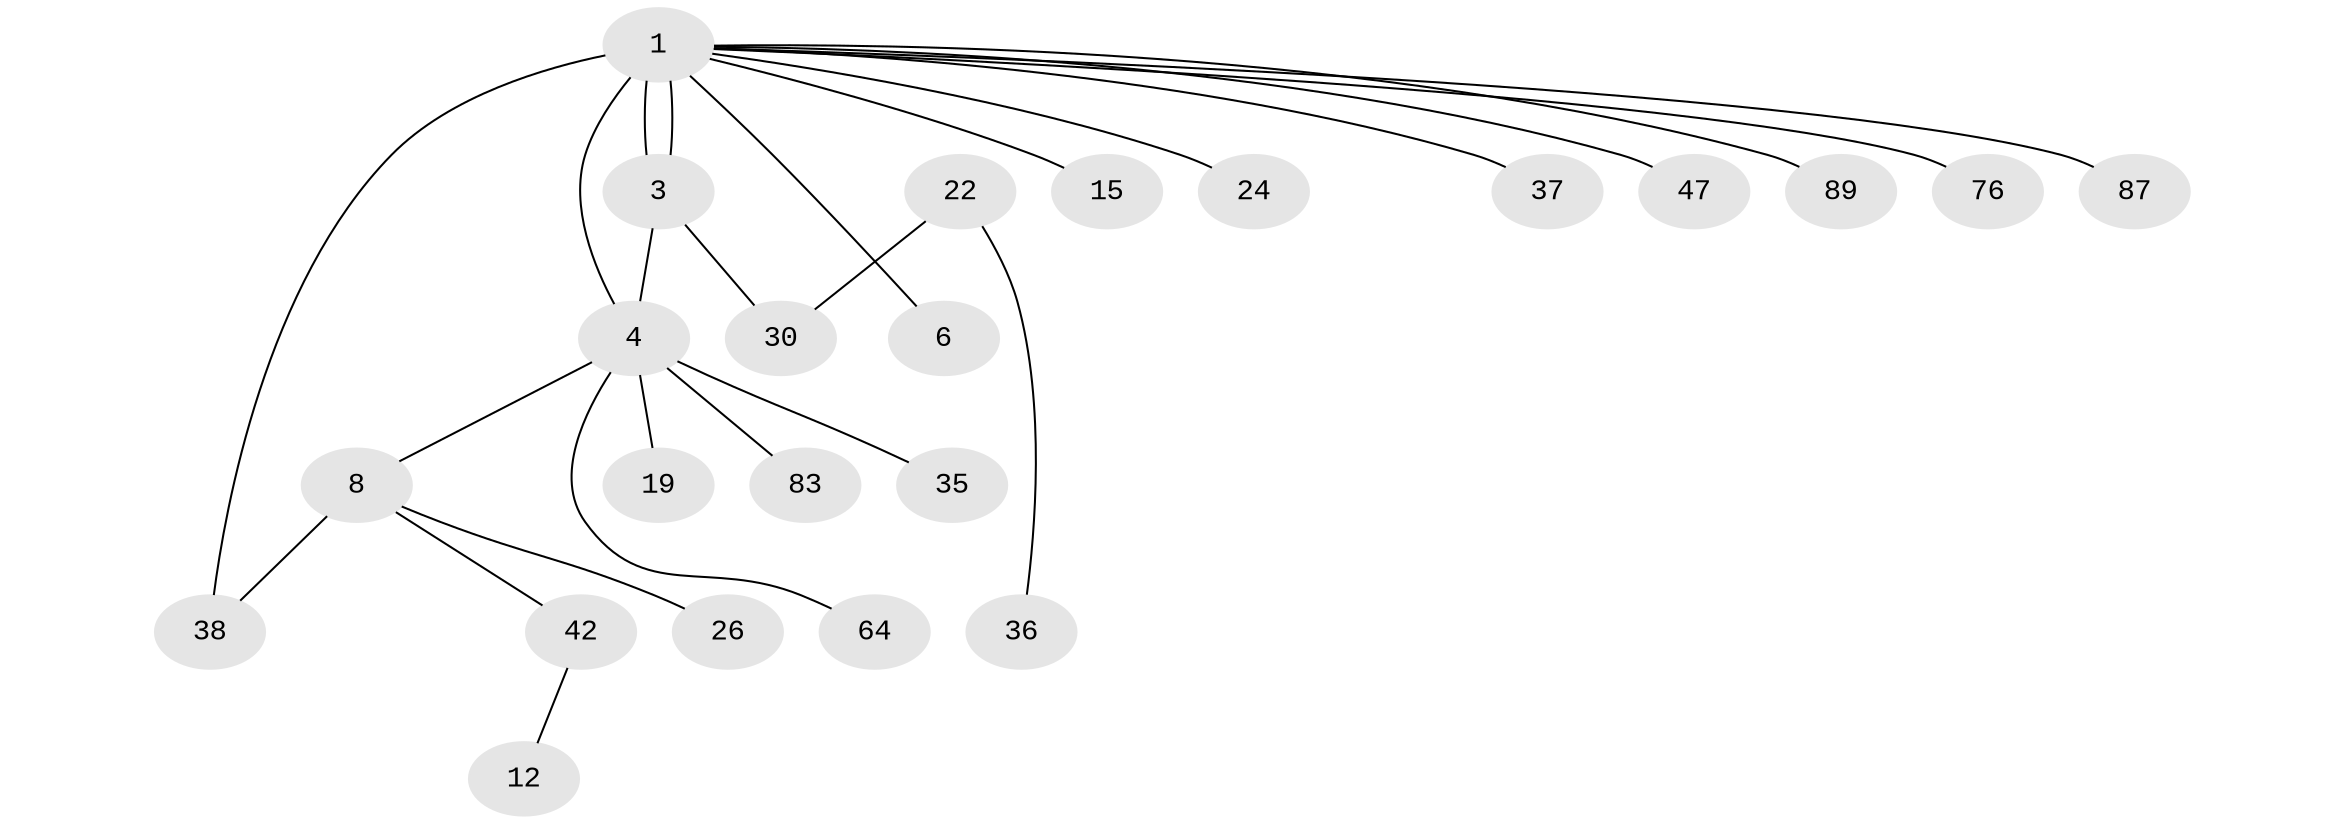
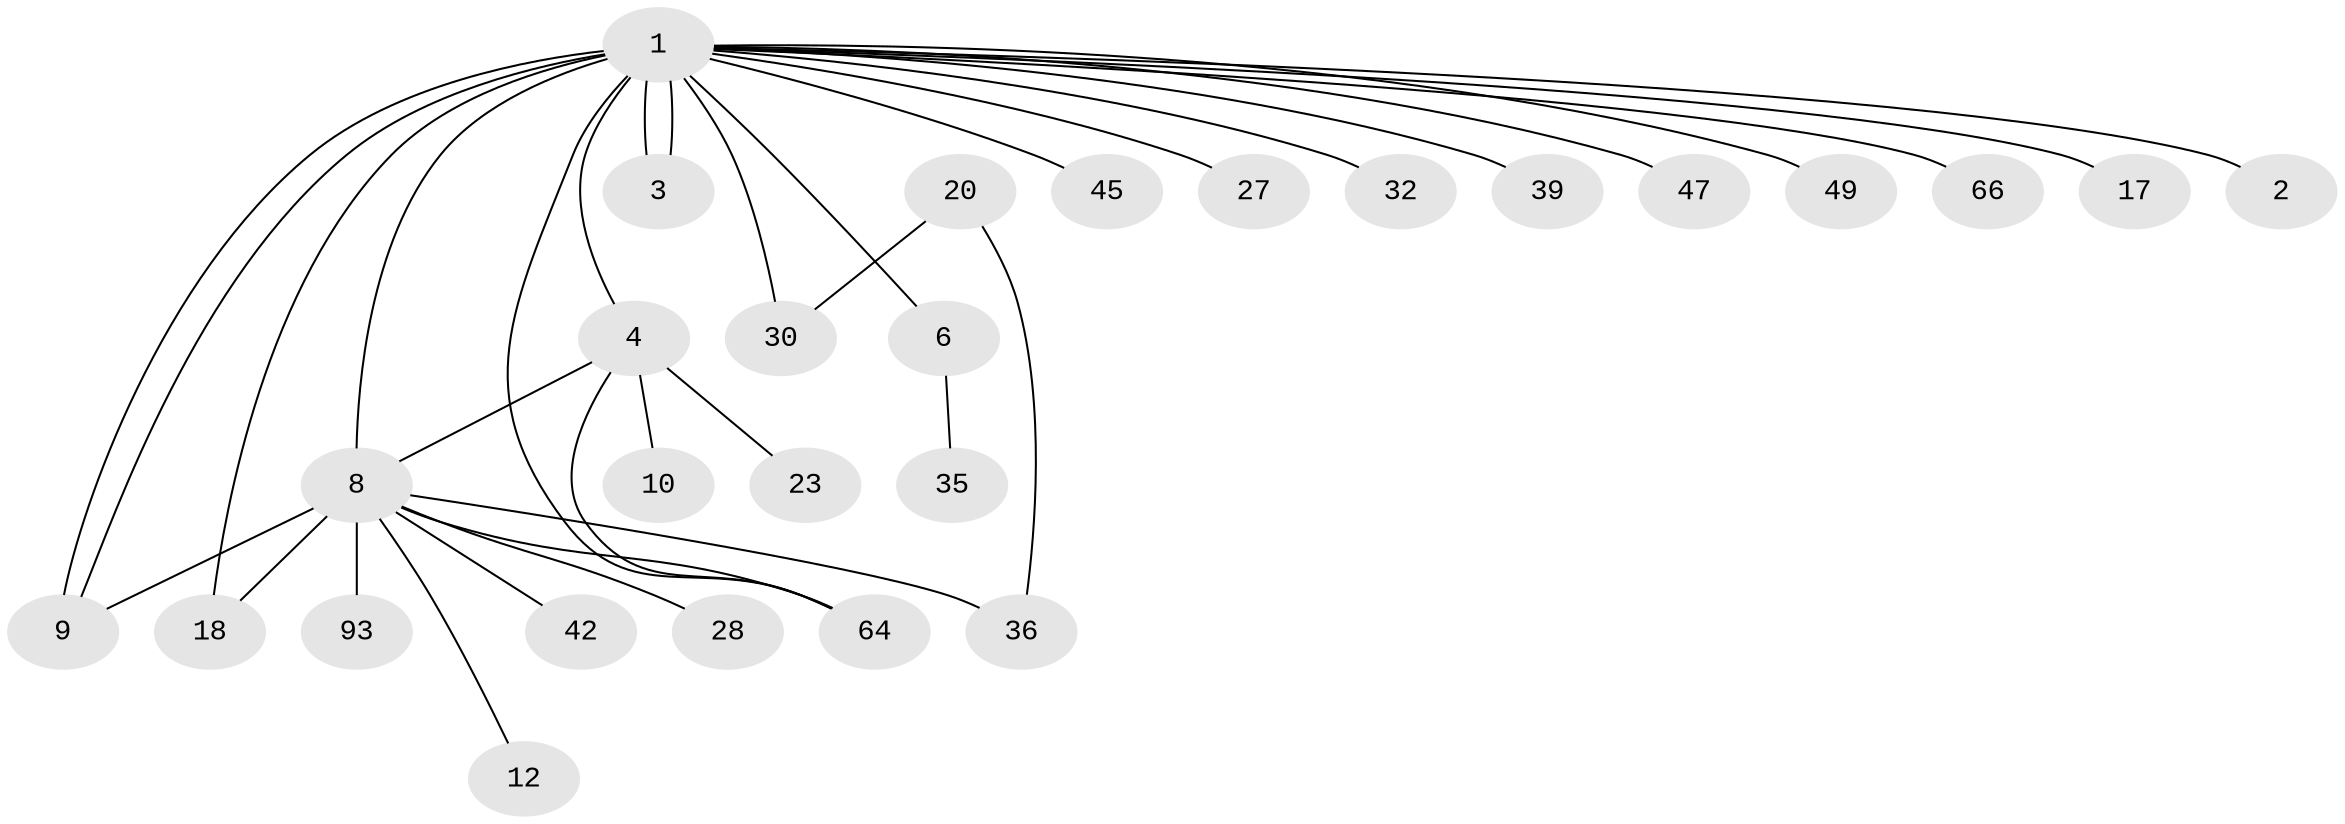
(960, 192) -> (960, 192)
(1107, 192) -> (1107, 192)
(1254, 192) -> (1254, 192)
none -> (1401, 192)
(1548, 192) -> (1548, 192)
(1841, 192) -> (1841, 192)
(1988, 192) -> (1988, 192)
(2135, 192) -> (2135, 192)
none -> (2282, 192)
none -> (410, 203)
(646, 265) -> none
(720, 265) -> (744, 184)
(793, 412) -> (948, 412)
none -> (518, 435)
(659, 485) -> (659, 485)
(805, 485) -> (805, 485)
none -> (697, 542)
none -> (573, 551)
none -> (63, 632)
(210, 632) -> (210, 632)
none -> (357, 632)
(728, 632) -> (728, 632)
(552, 706) -> (449, 628)
